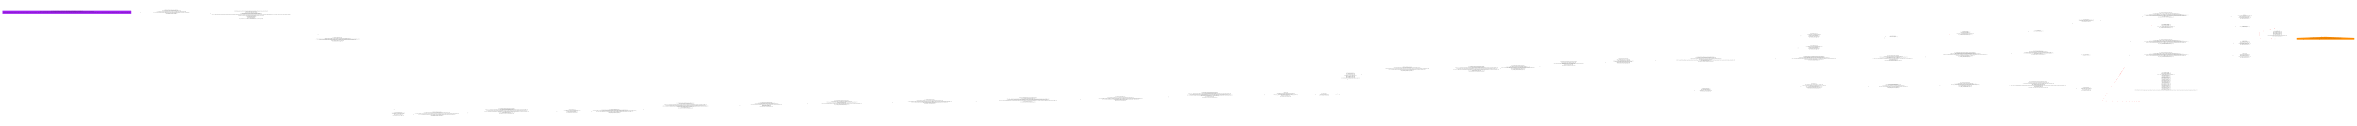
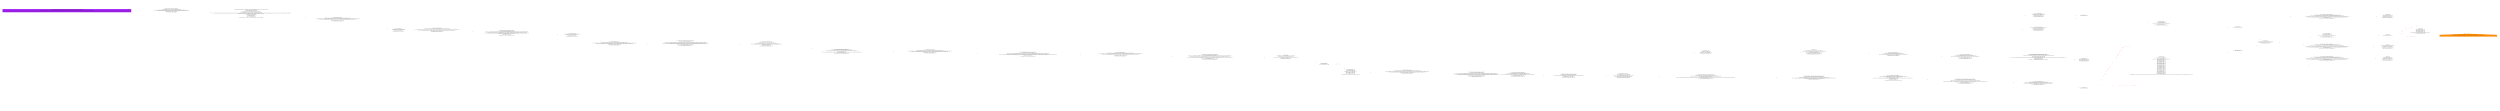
none -> (2238, 51)
